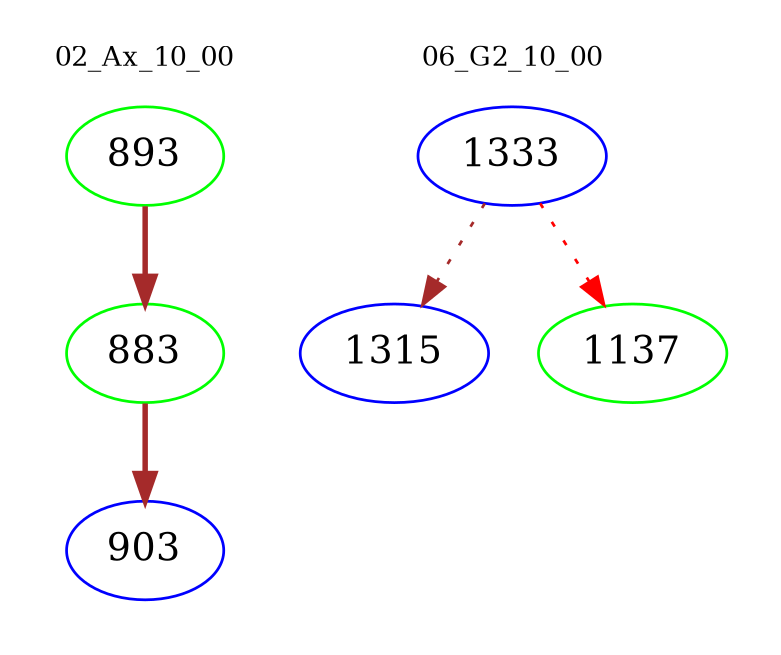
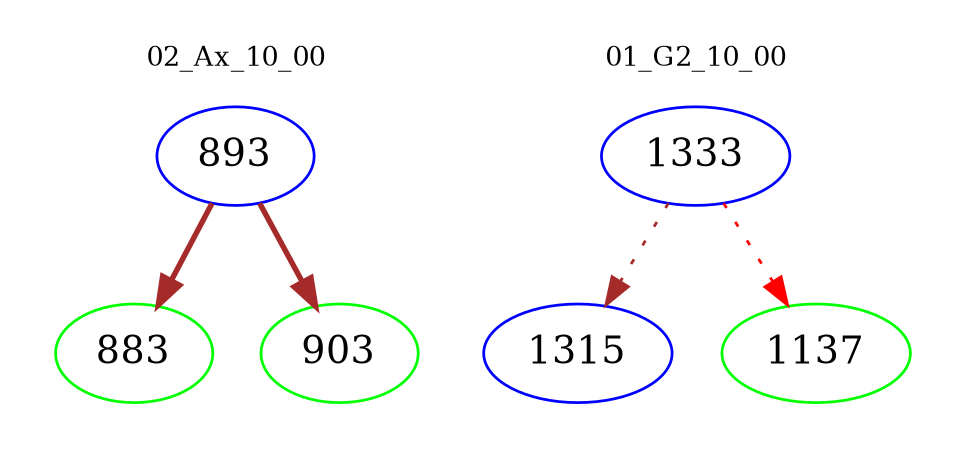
(514, 59) -> (697, 59)
(145, 156) -> (236, 156)
(145, 438) -> (281, 242)
(145, 551) -> (340, 353)
